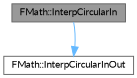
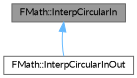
(75, 34) -> (62, 44)
